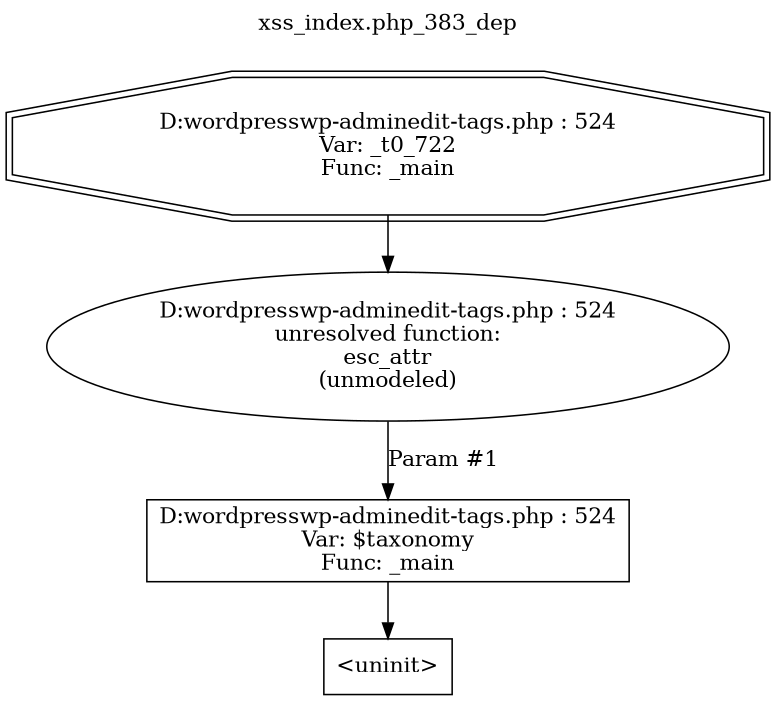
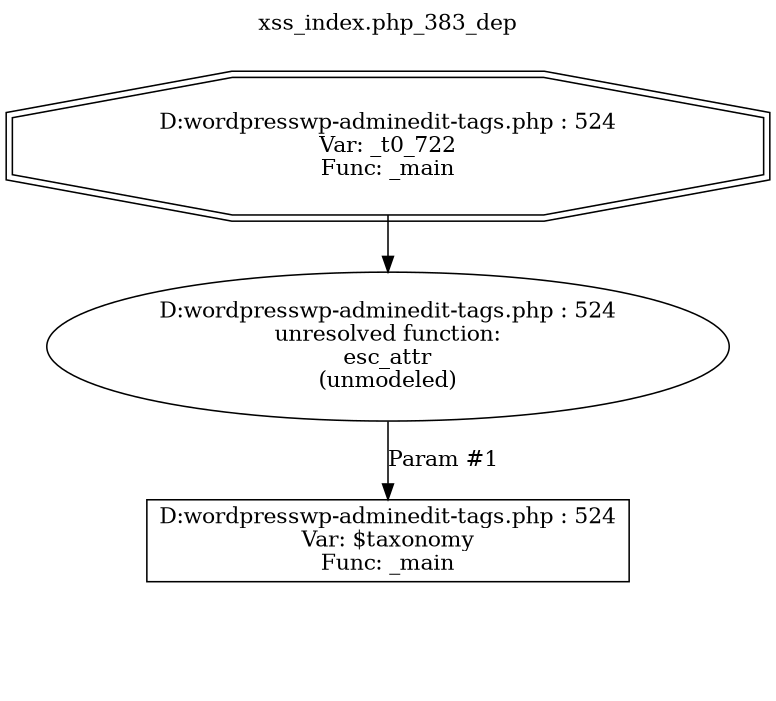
(388, 667) -> none
